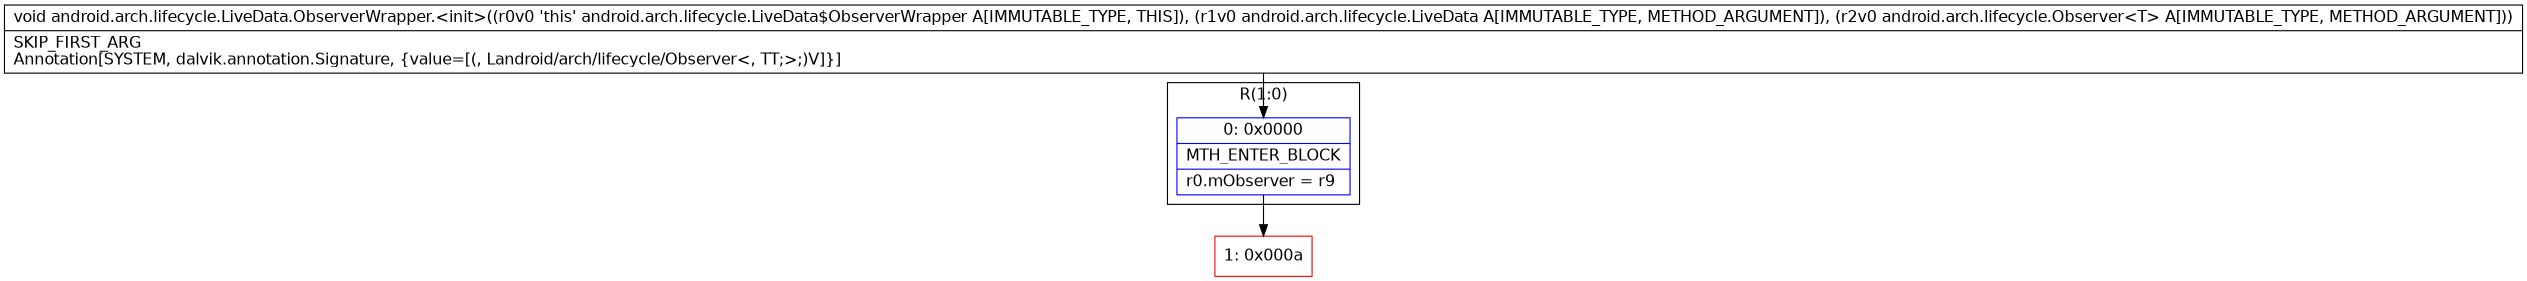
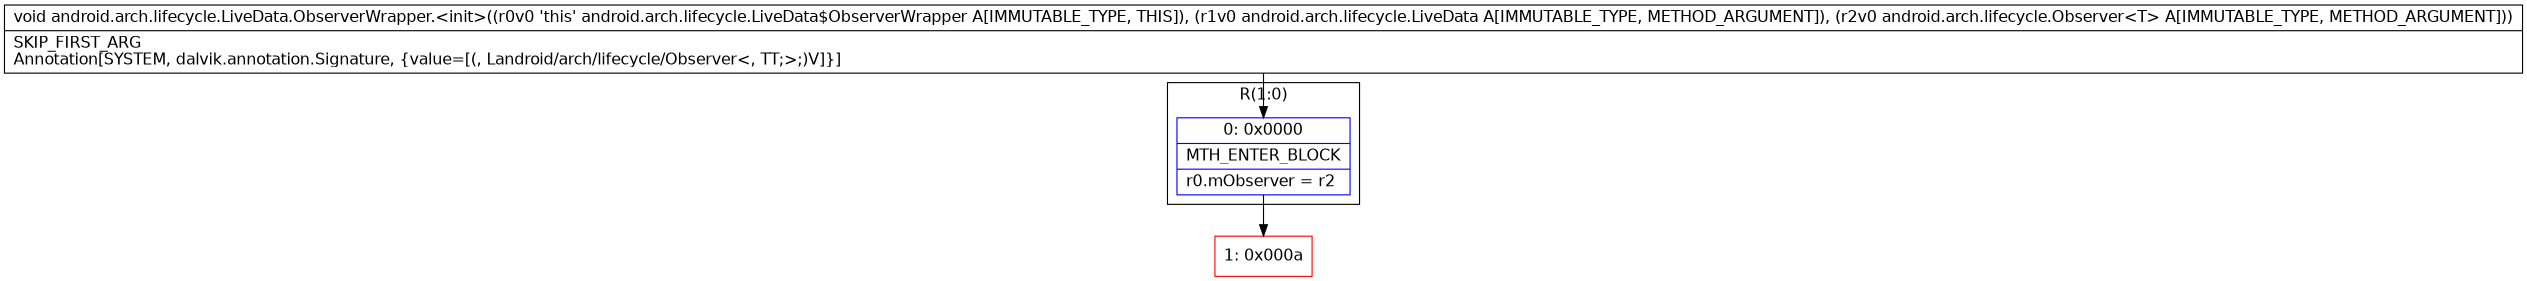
(1261, 181) -> (1261, 181)
